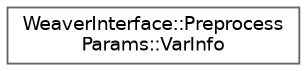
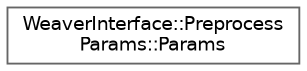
(153, 36) -> (153, 36)
